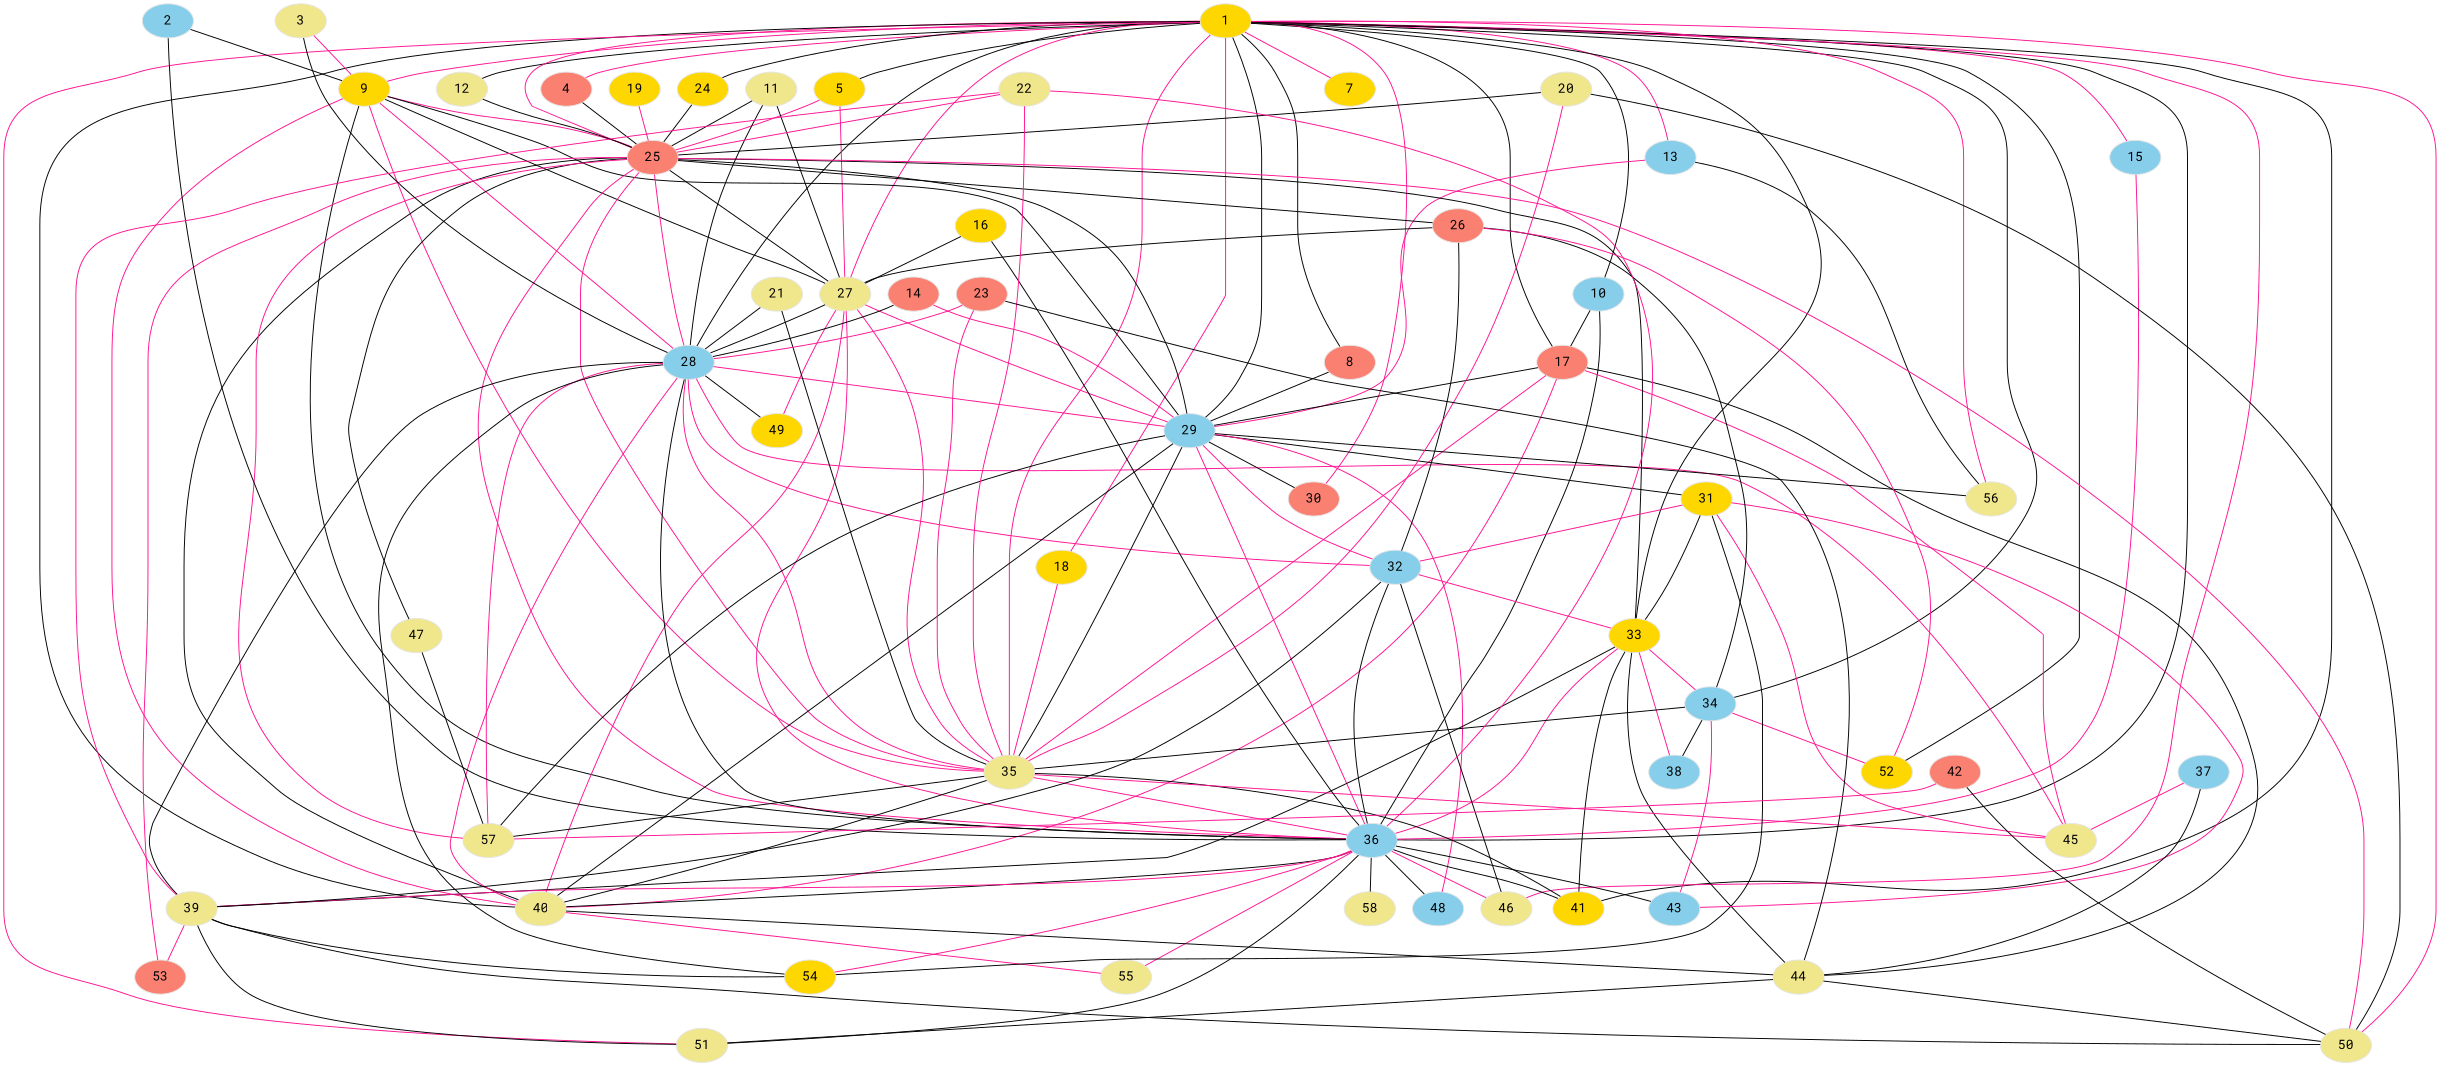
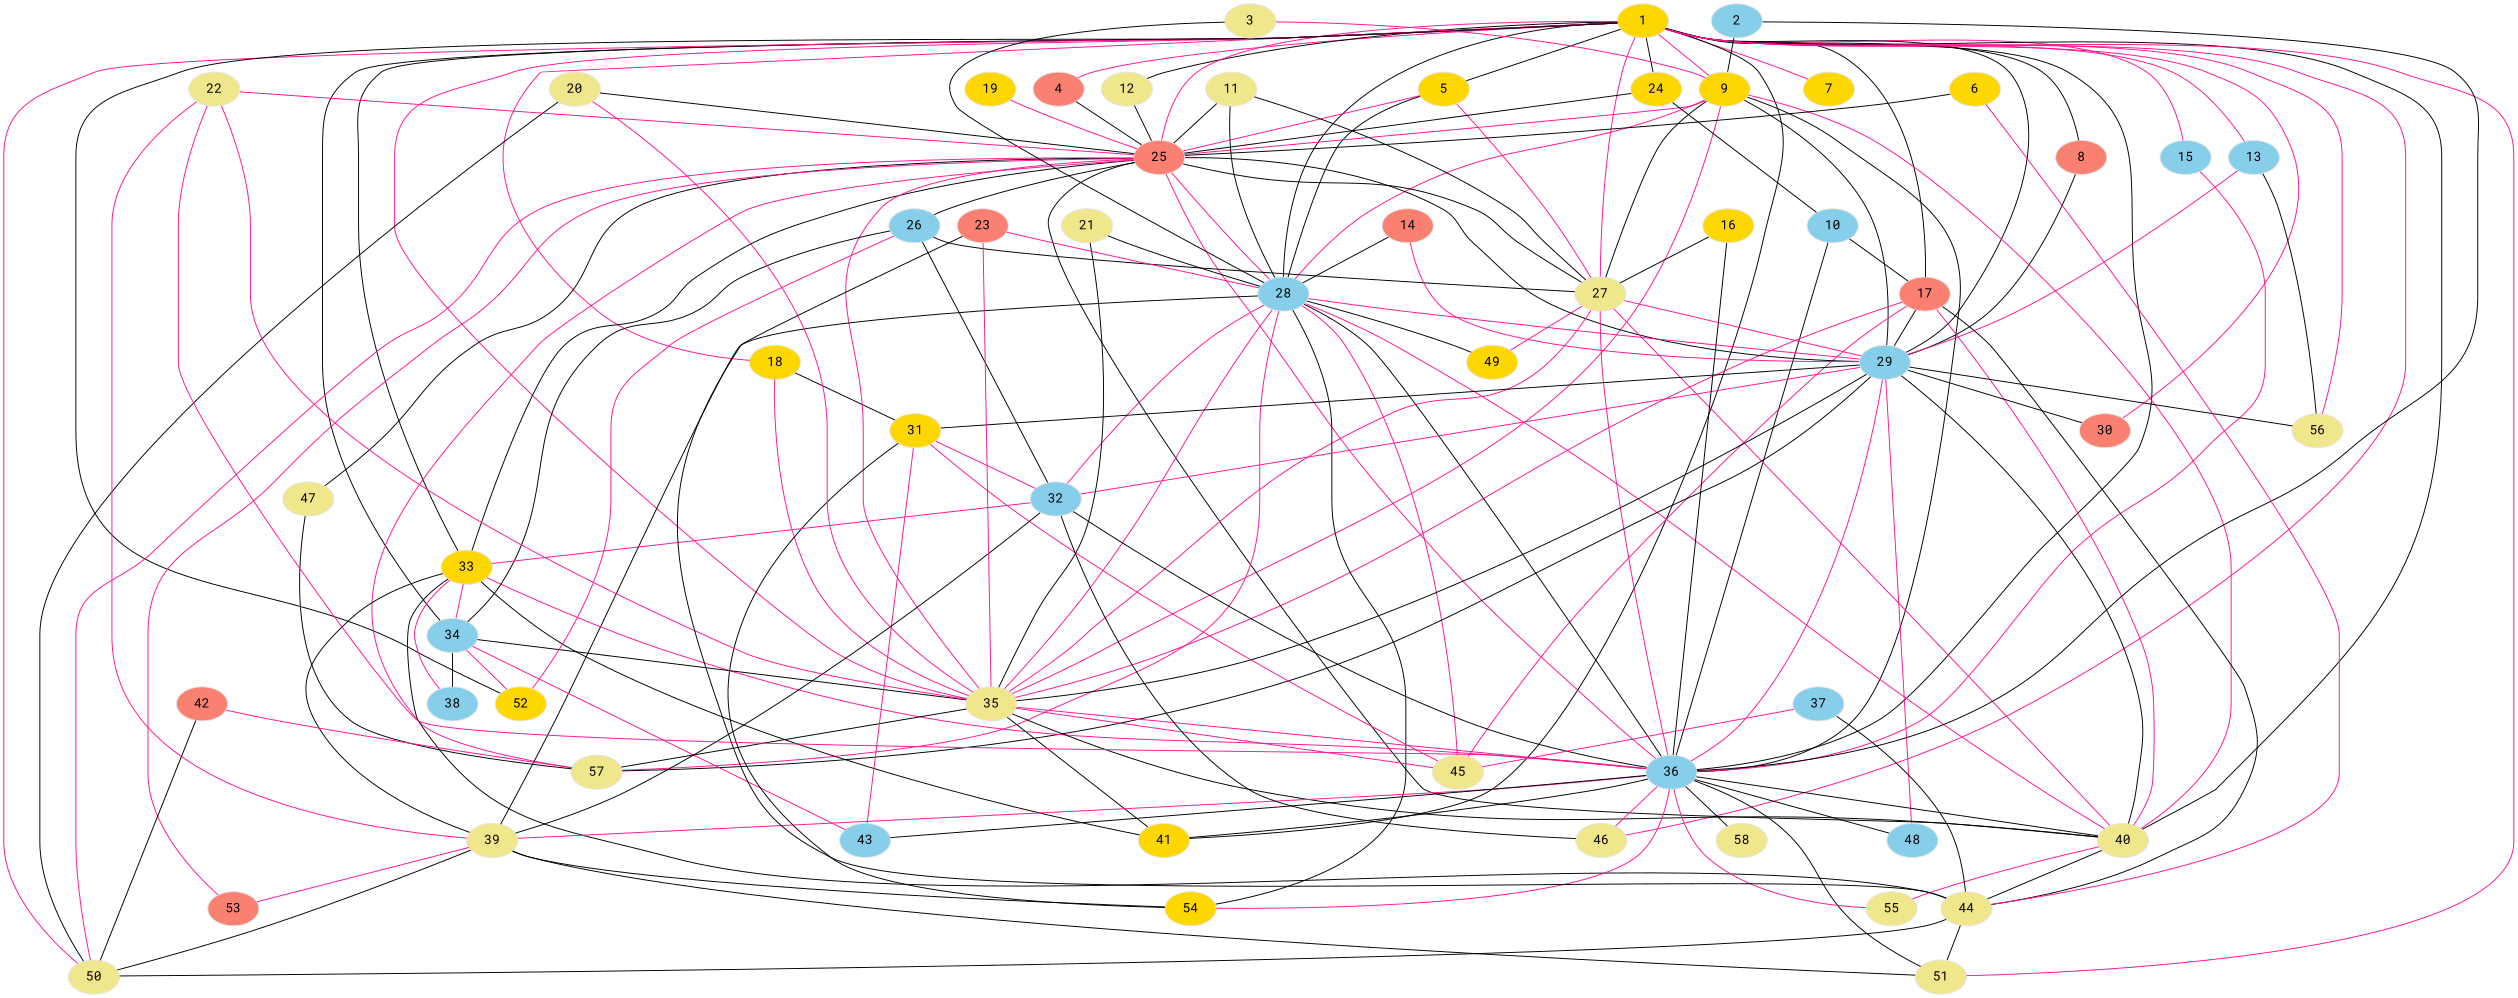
(1534, 52) -> (1745, 157)
none -> (1975, 89)
(1458, 226) -> (914, 226)
(768, 329) -> (1330, 160)
(1676, 569) -> (845, 397)
